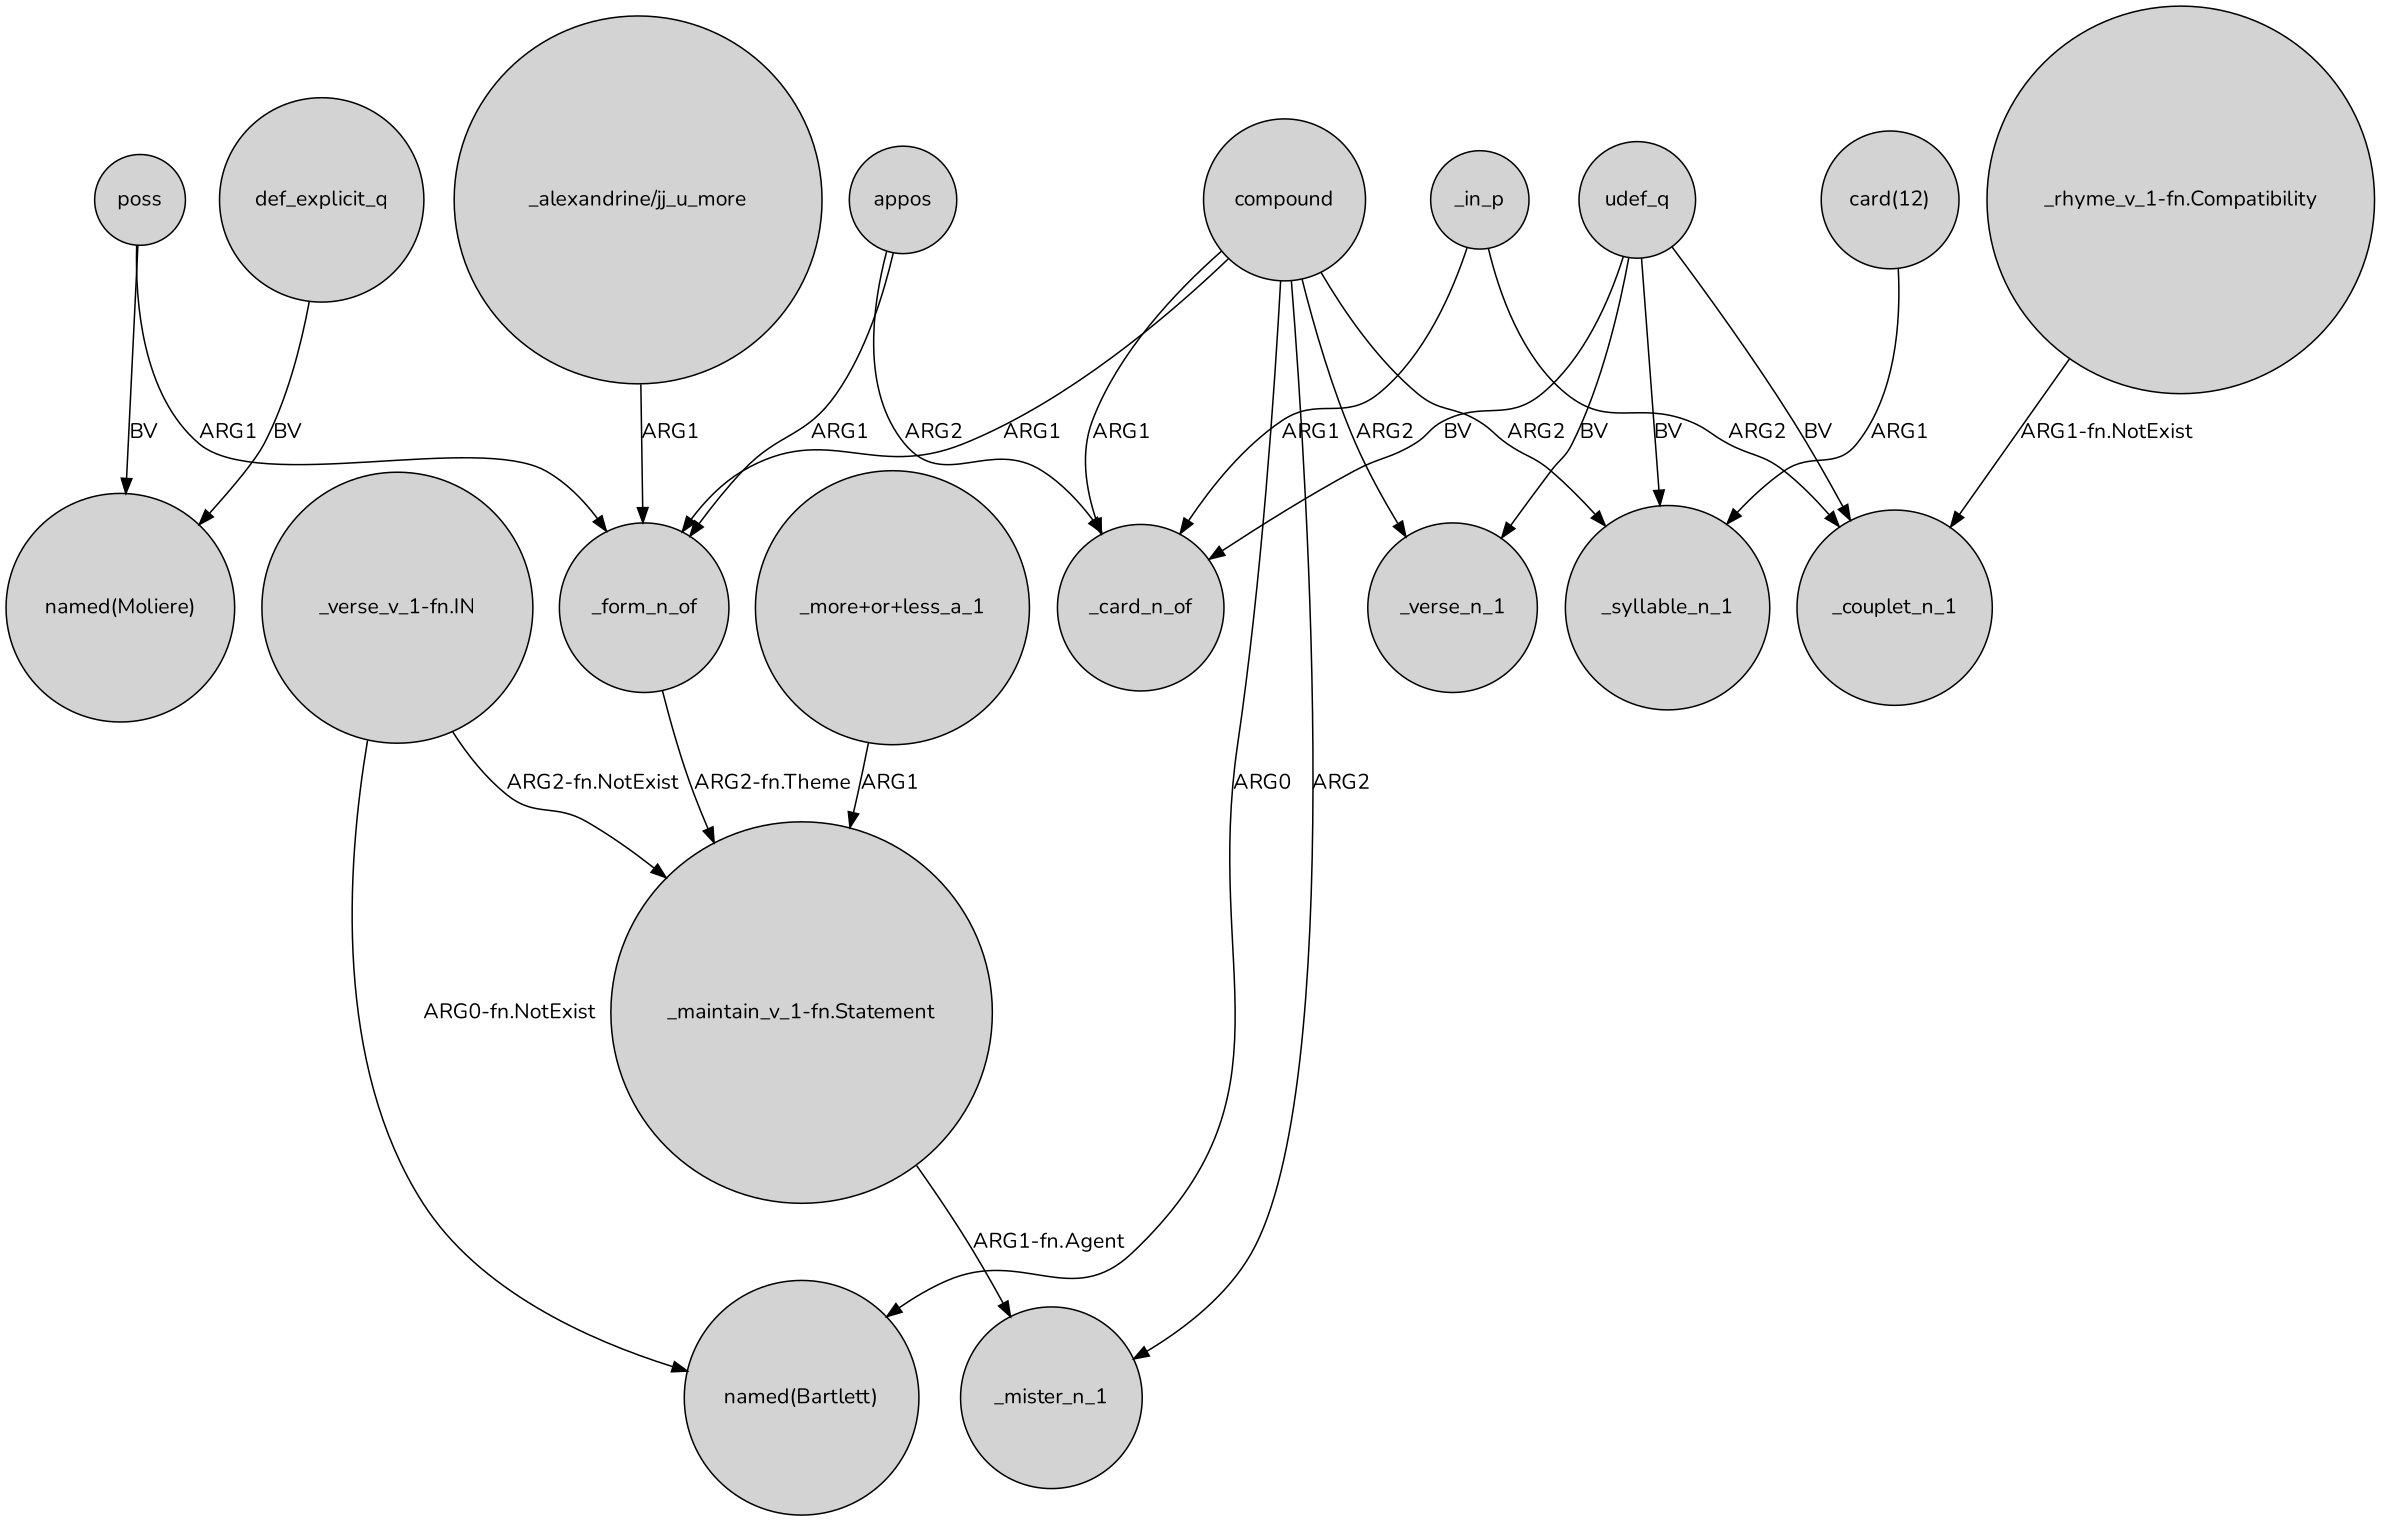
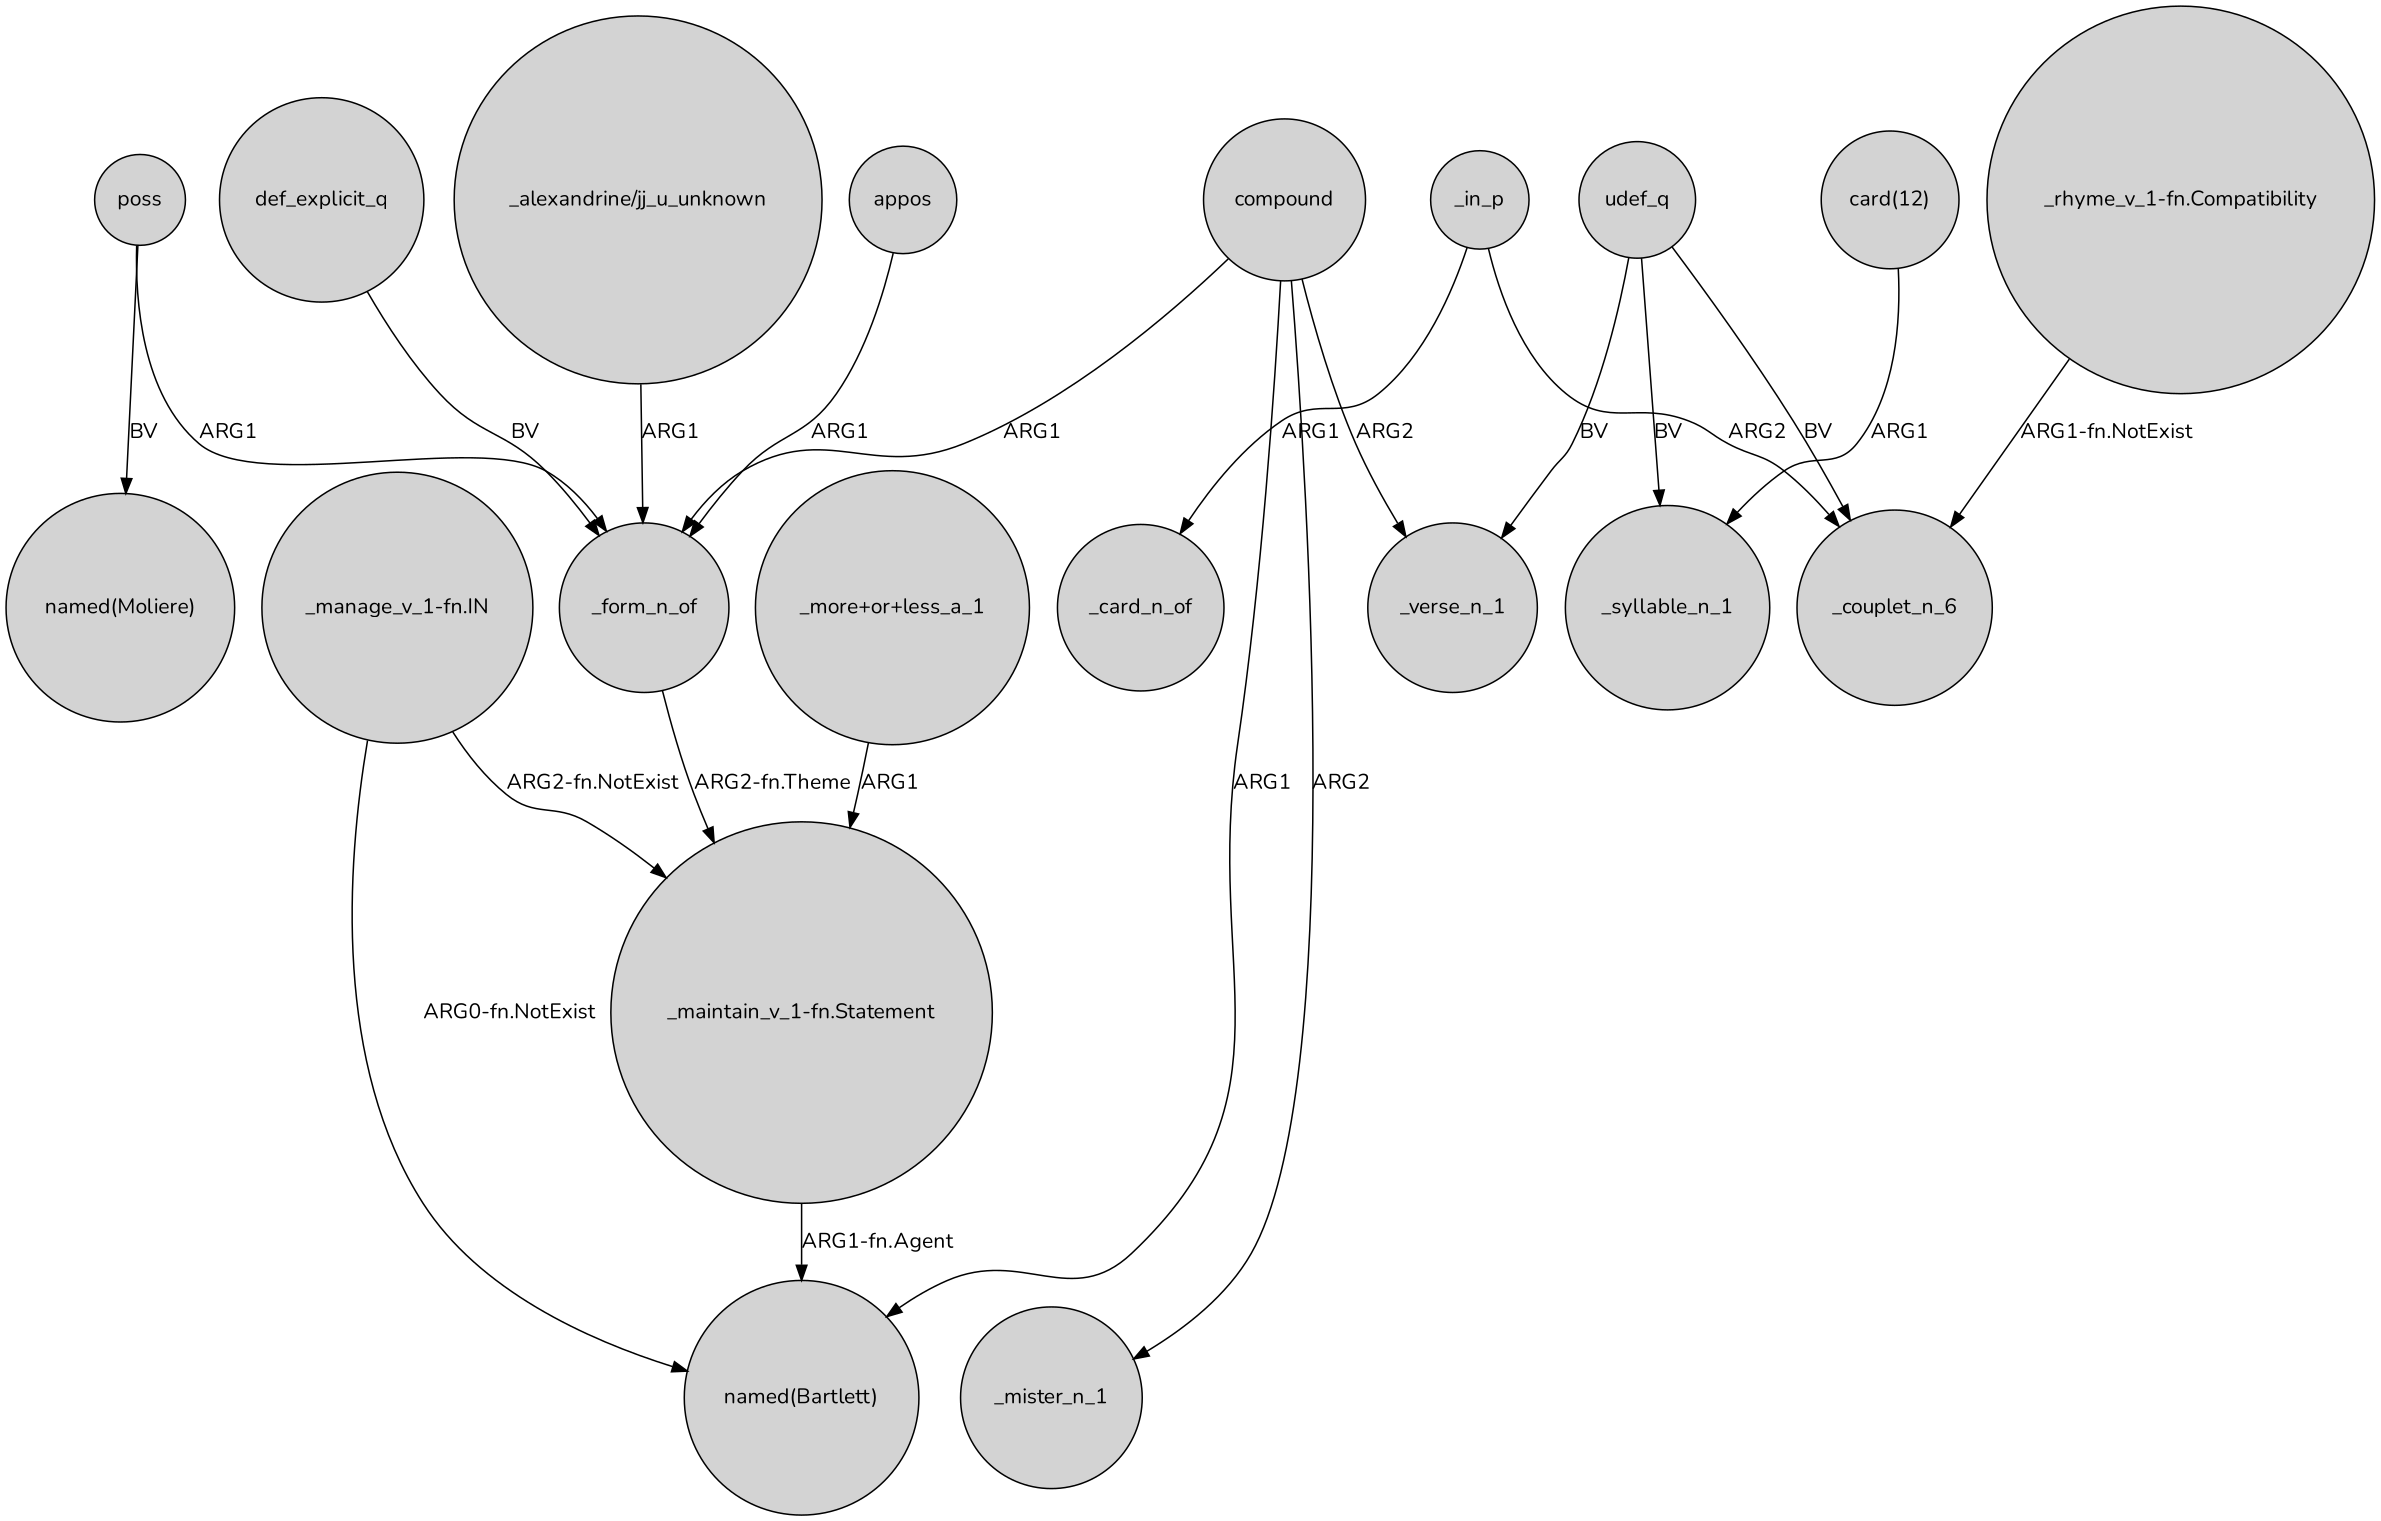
(638, 200) -> (638, 200)
(1118, 370) -> none
(1445, 408) -> none
(277, 416) -> (468, 418)
(1447, 419) -> none
(904, 443) -> none
(397, 608) -> (397, 608)
(1895, 608) -> (1895, 608)
(1263, 783) -> (1263, 783)
(962, 1233) -> (802, 1234)
